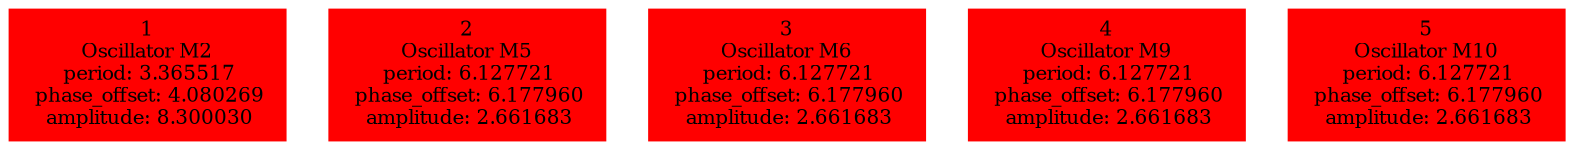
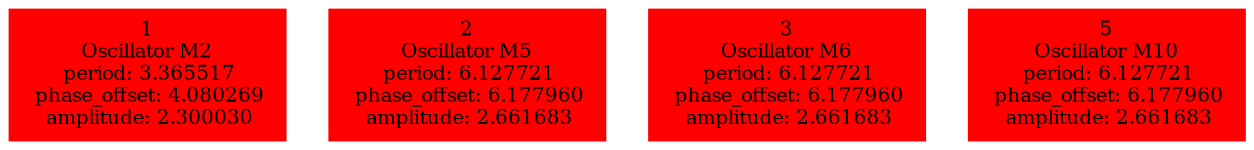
(1107, 75) -> none
(148, 118) -> (148, 118)
